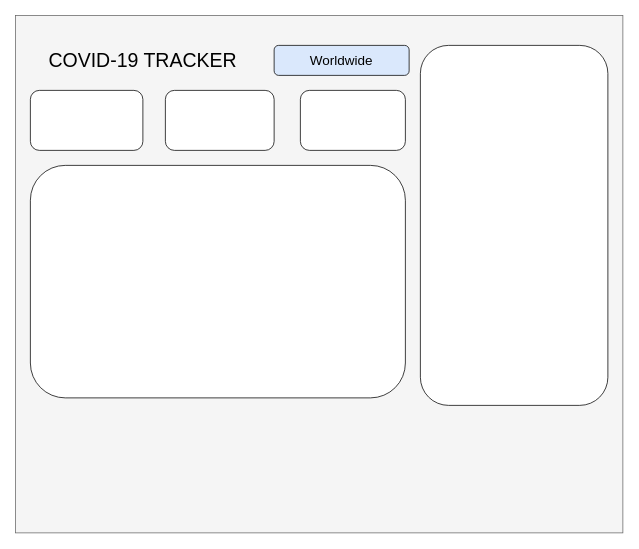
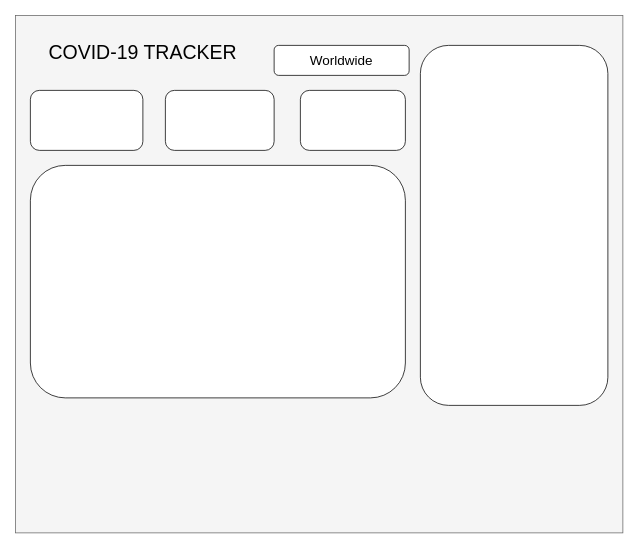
(143, 60) -> (143, 53)
(342, 60) -> (342, 60)
